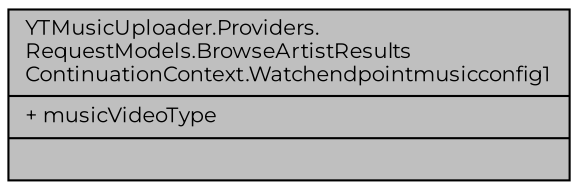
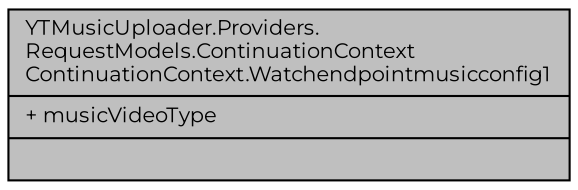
(219, 52) -> (220, 52)
